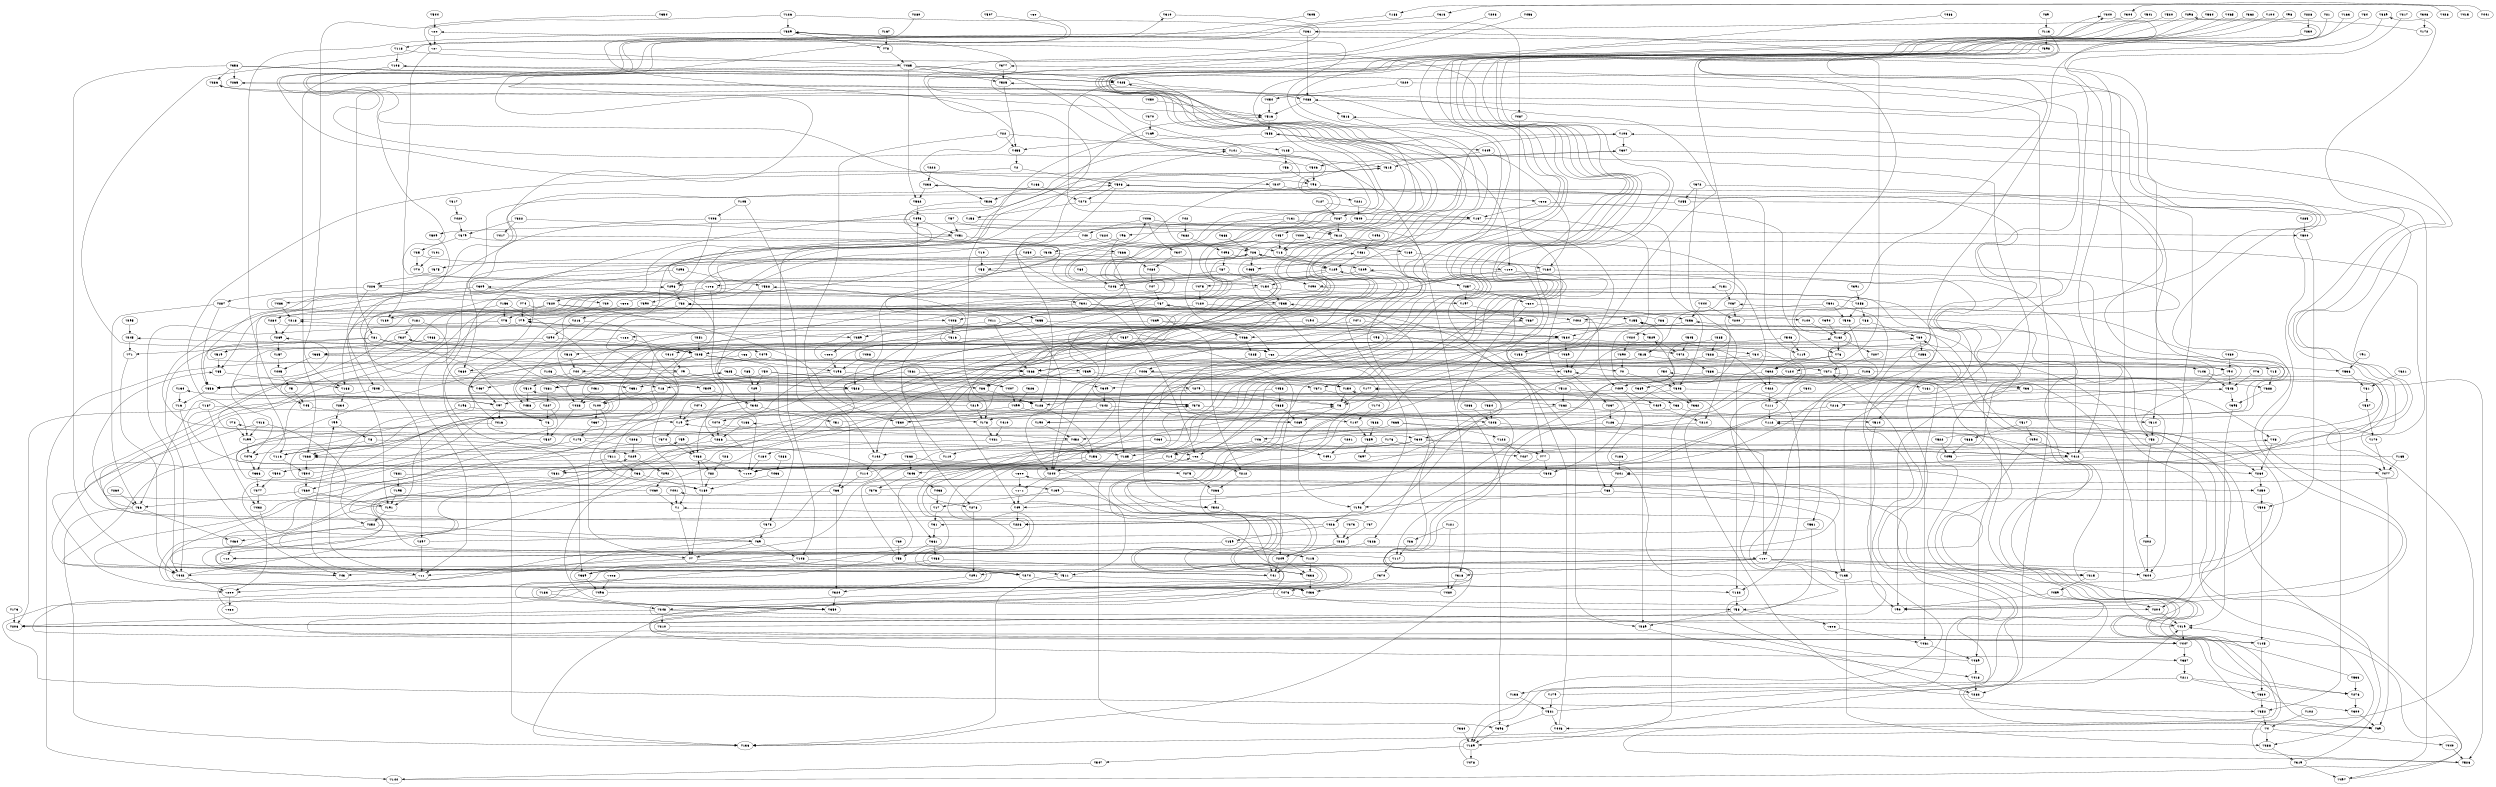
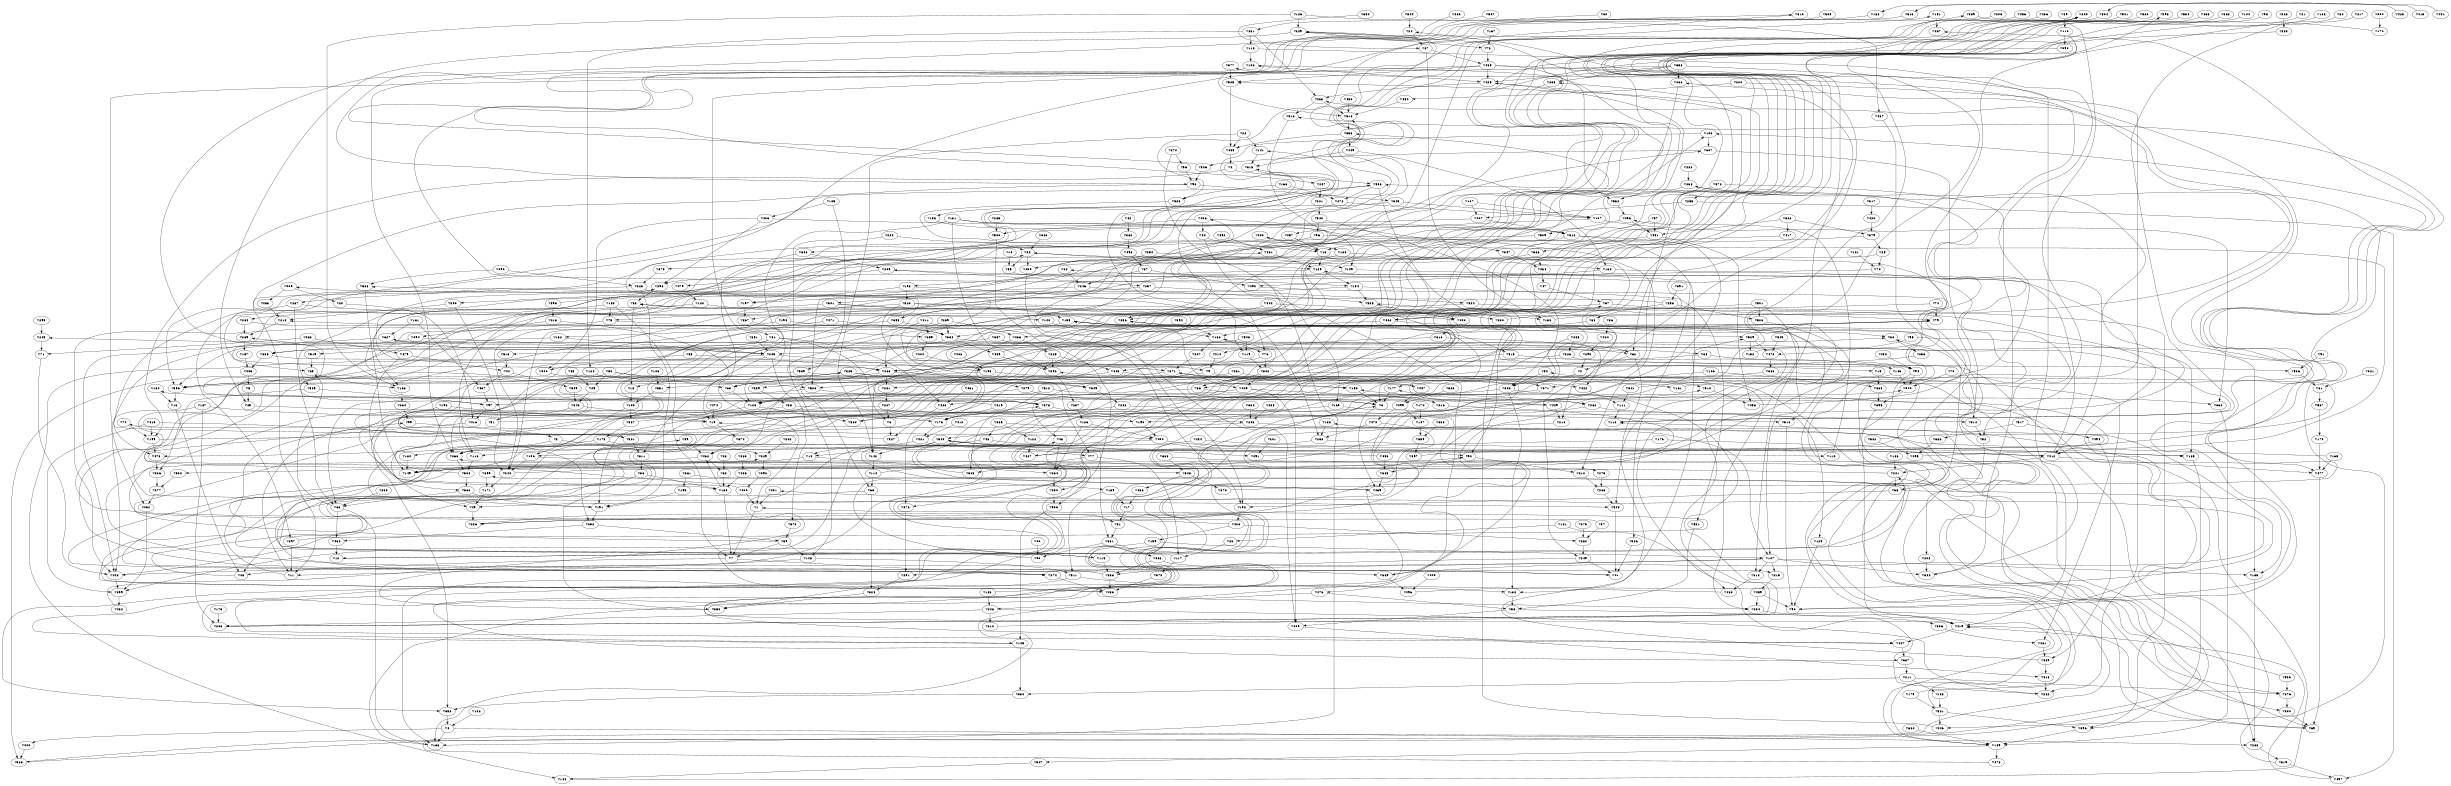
(1286, 158) -> (1178, 158)
none -> (2035, 286)
(1734, 311) -> none
(1233, 437) -> (1429, 465)
(585, 465) -> (635, 447)
